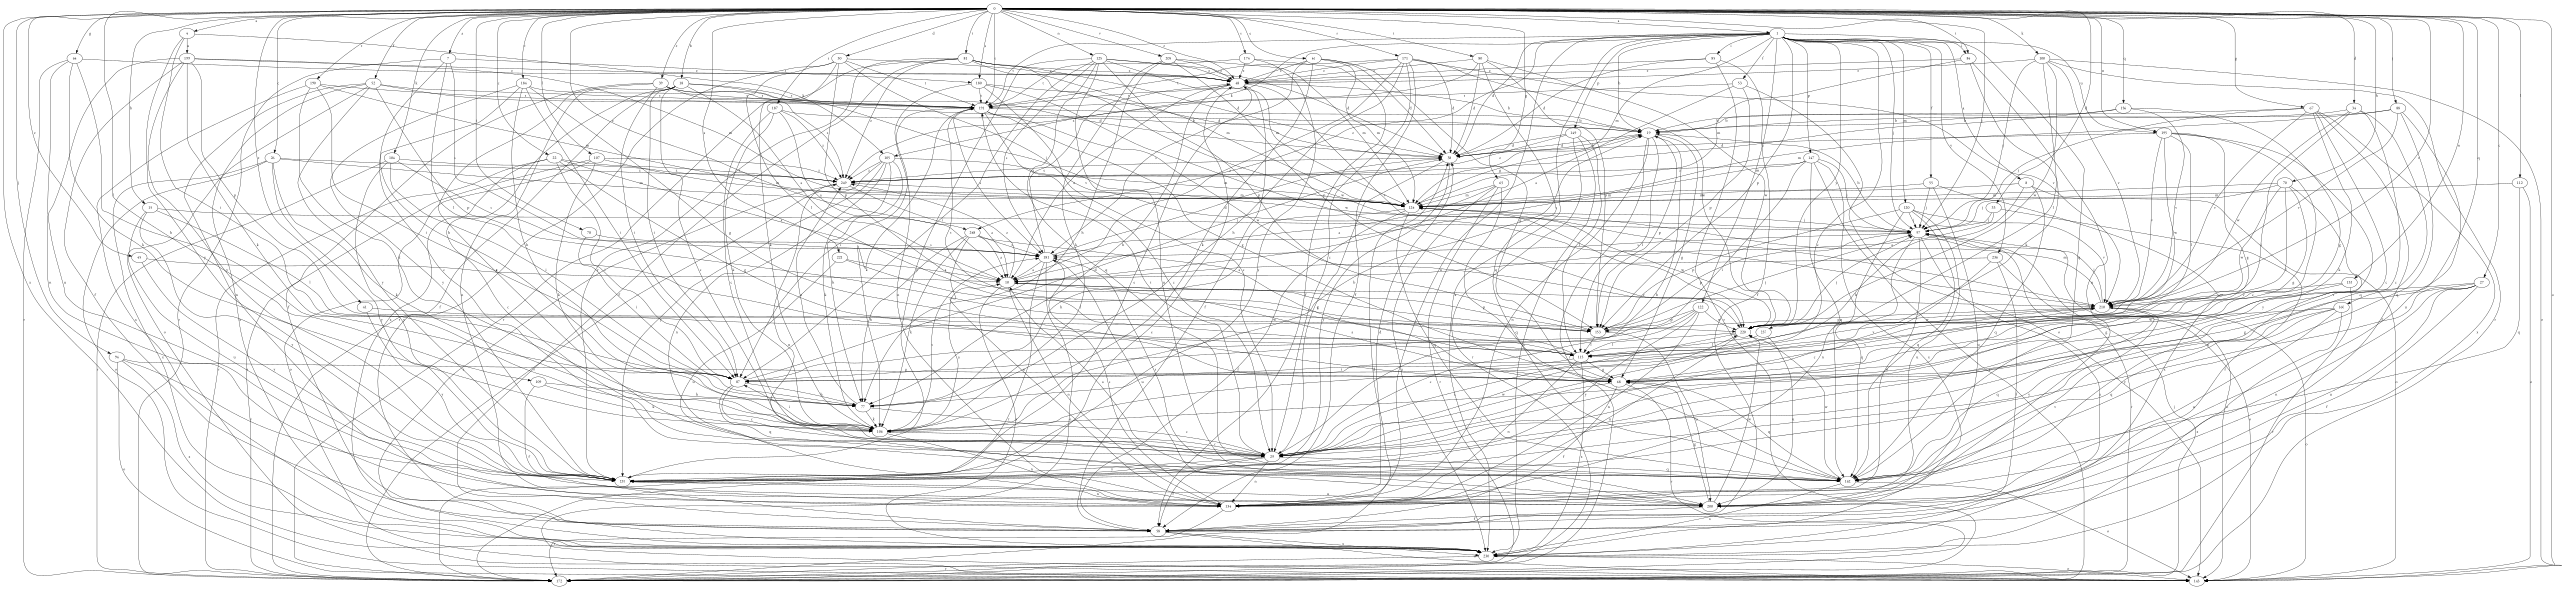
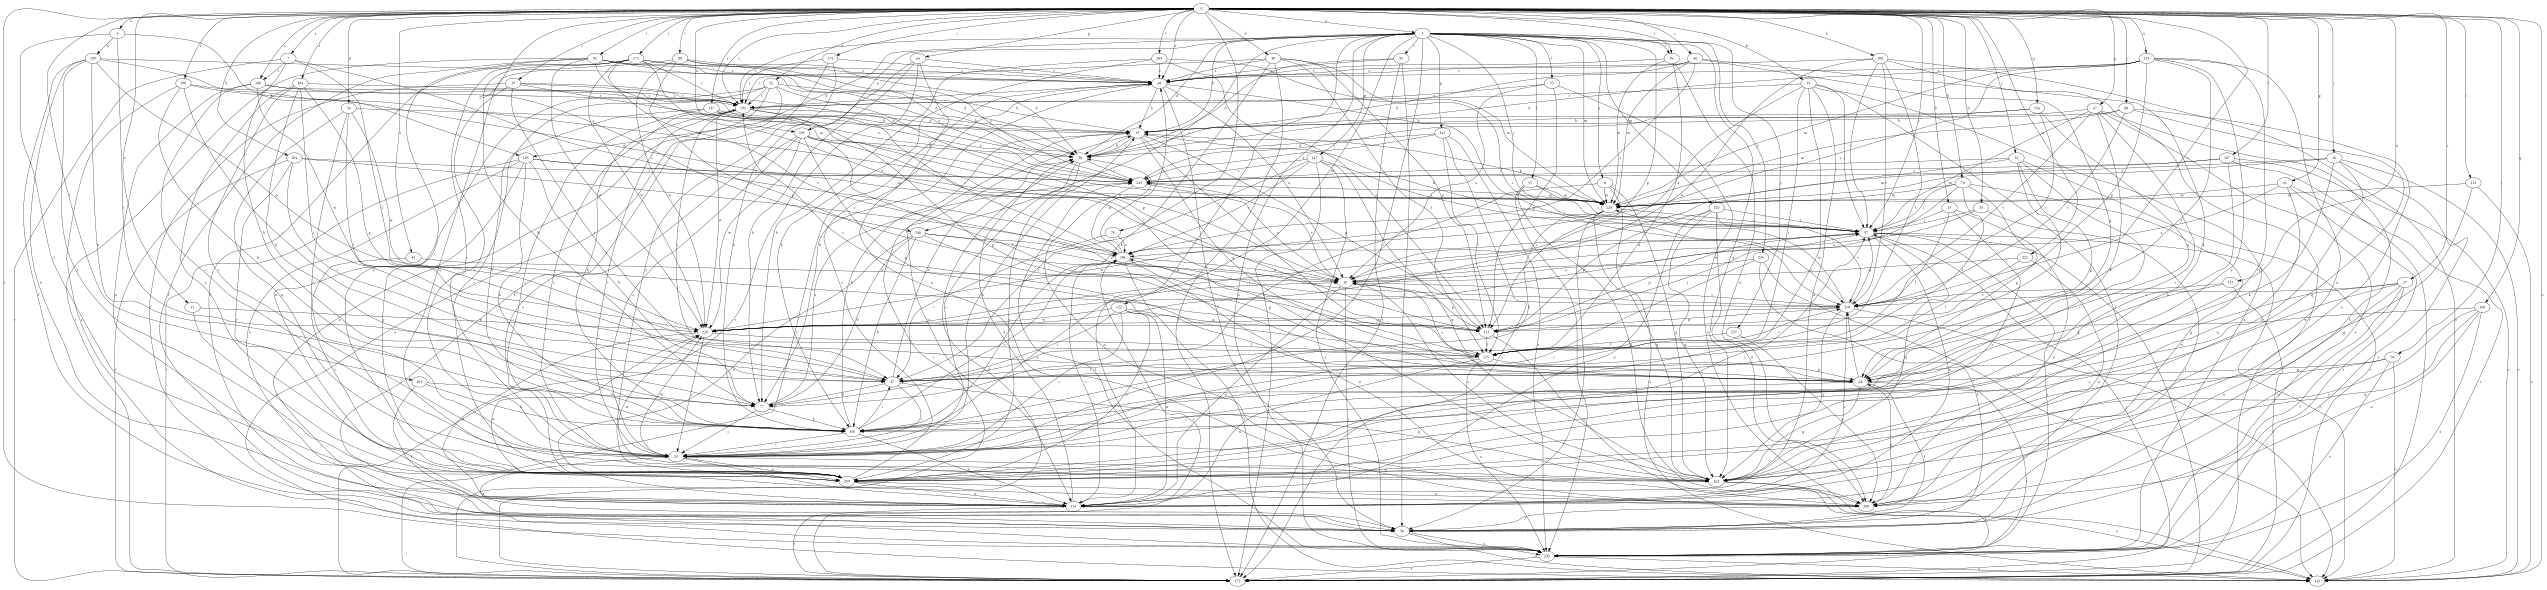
none -> (1334, 431)
